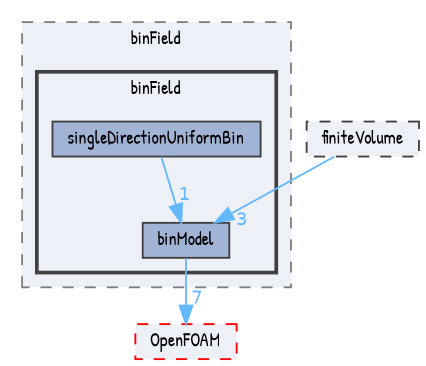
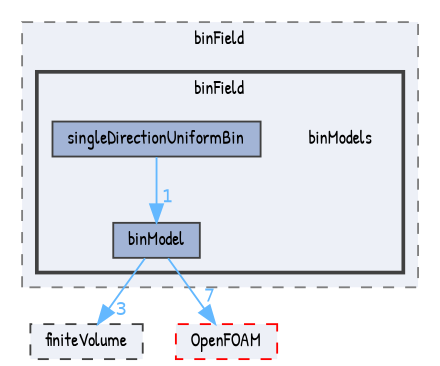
none -> (341, 139)
(265, 195) -> (127, 283)
